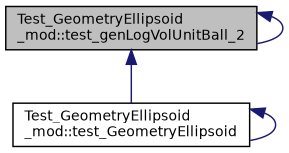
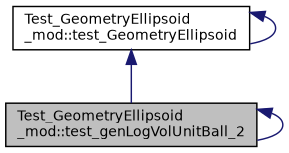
(131, 84) -> (131, 84)
